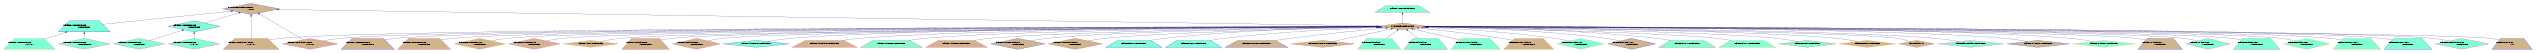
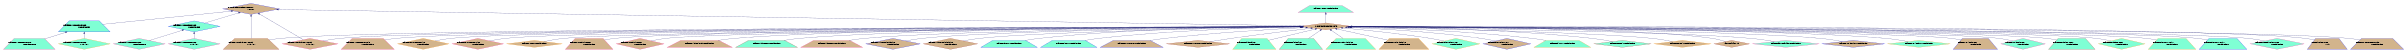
(29, 44) -> (84, 44)
(84, 44) -> (29, 44)
(139, 44) -> (139, 44)
(756, 44) -> none
(1687, 44) -> none
